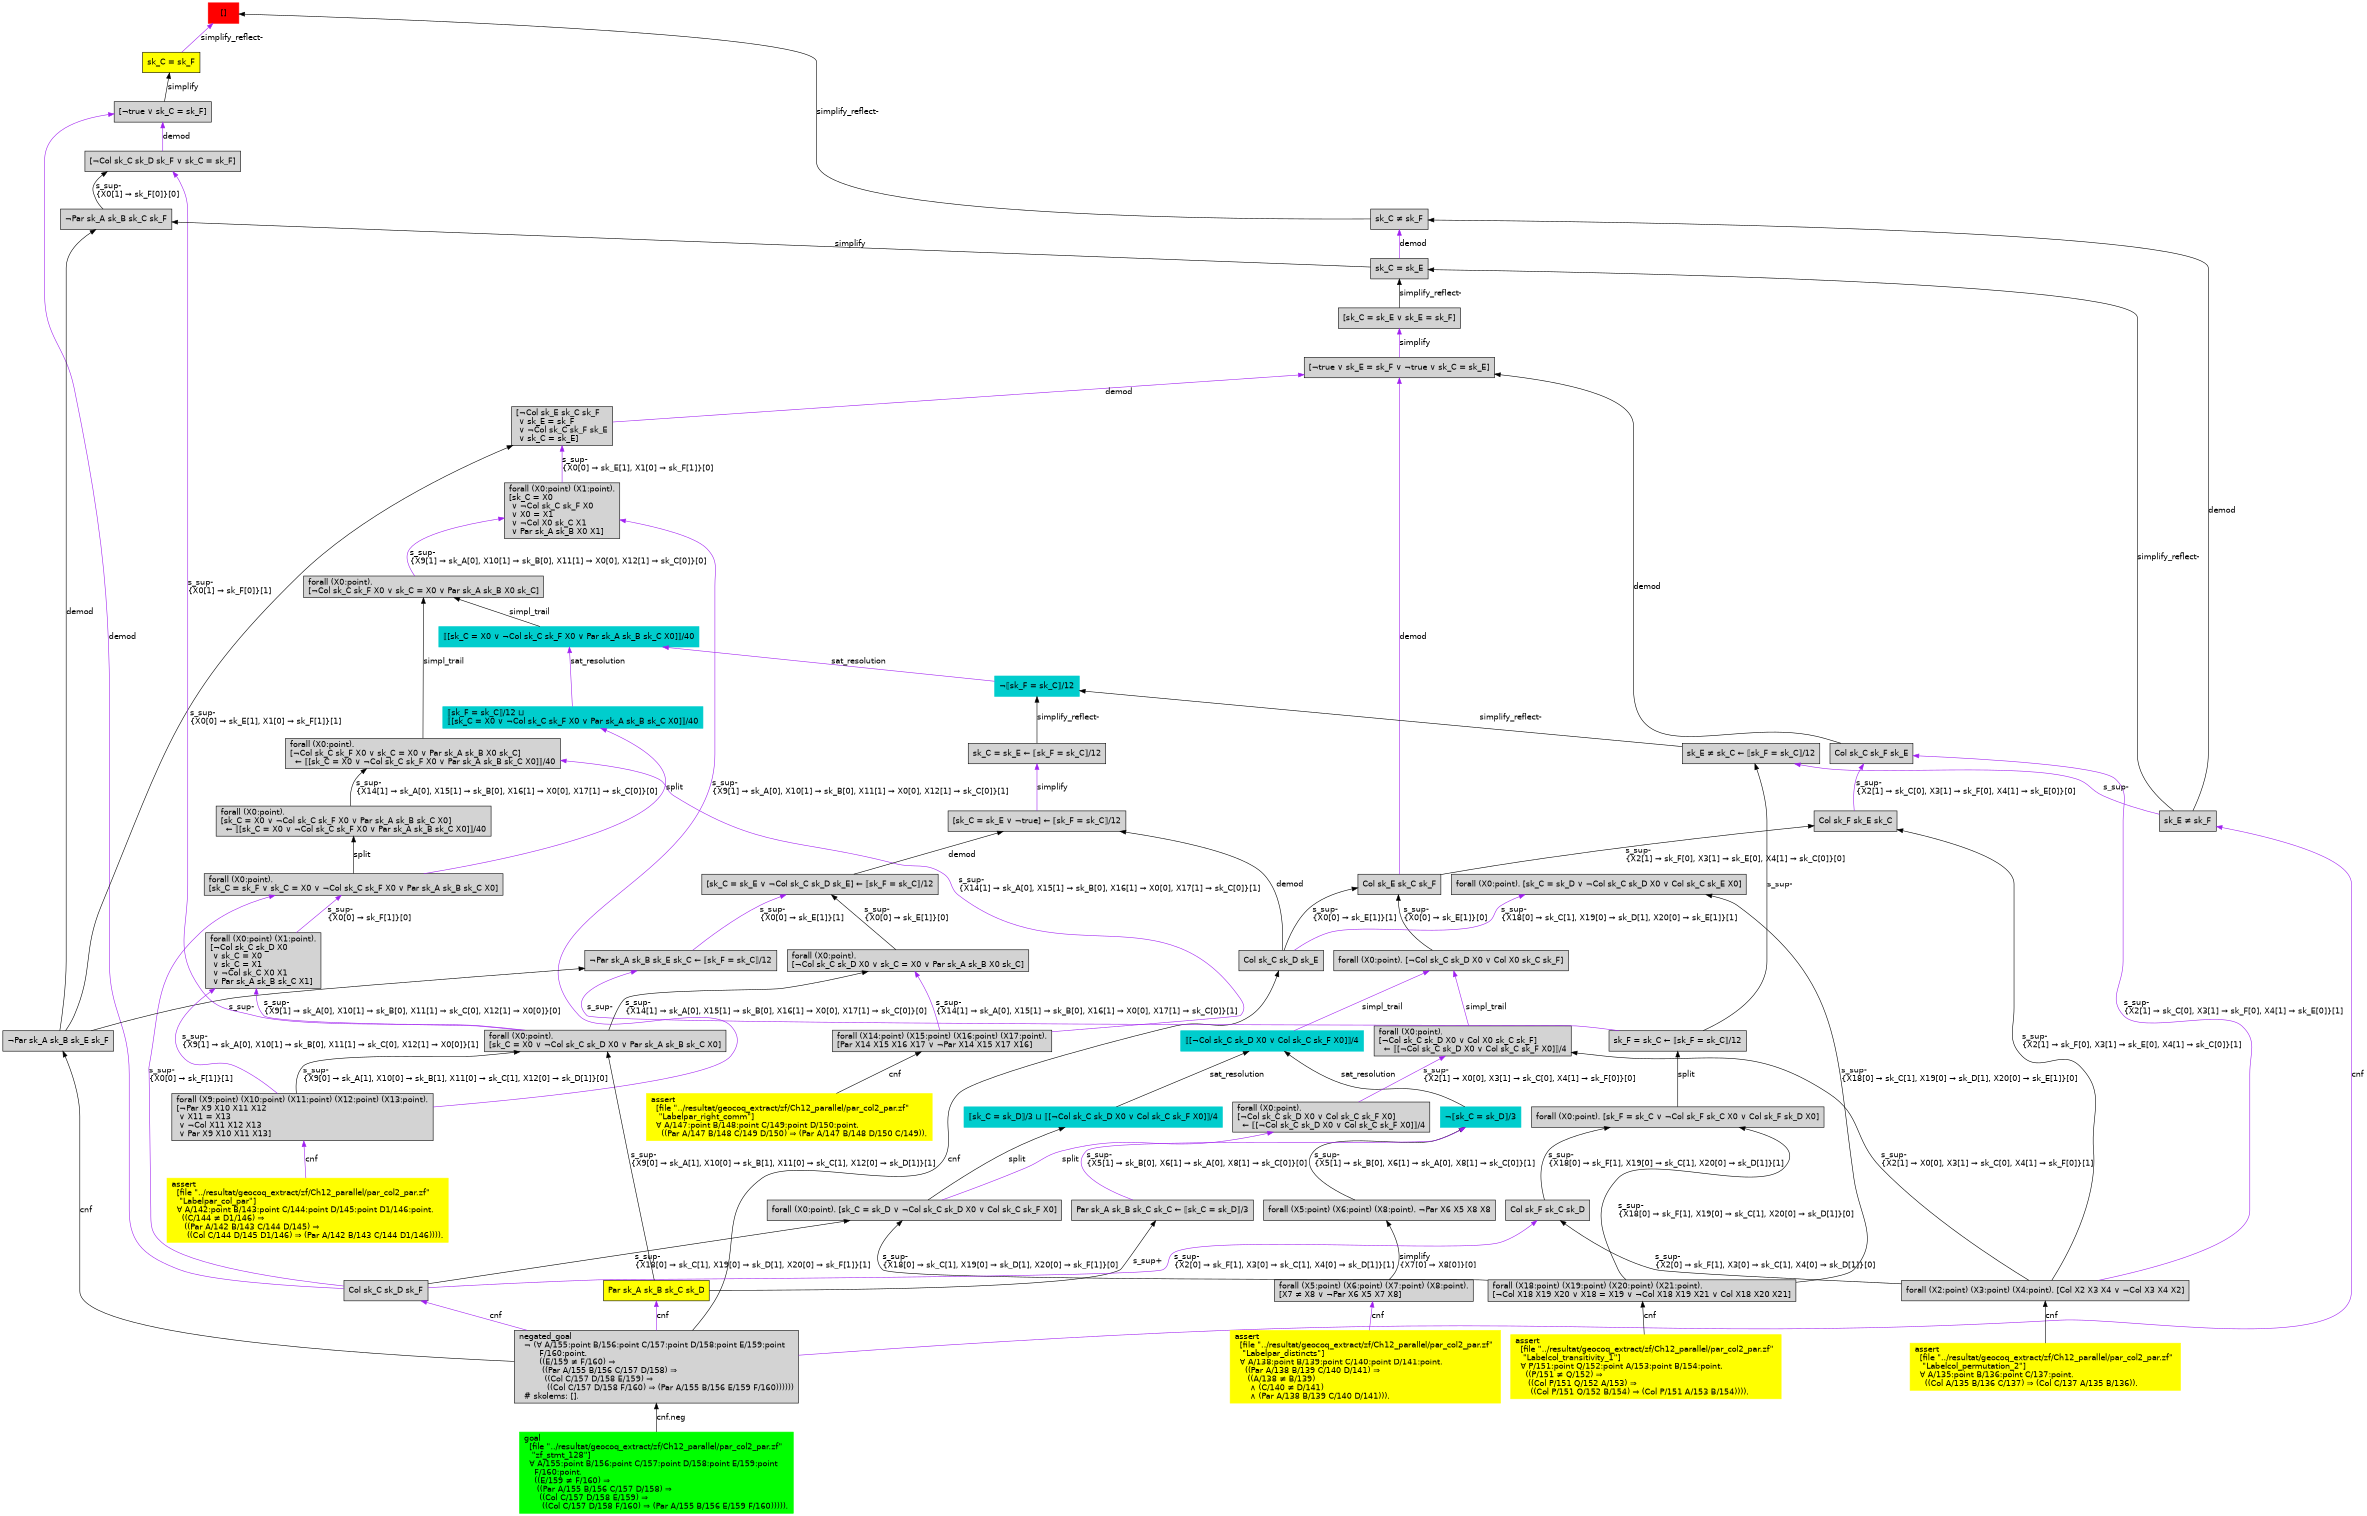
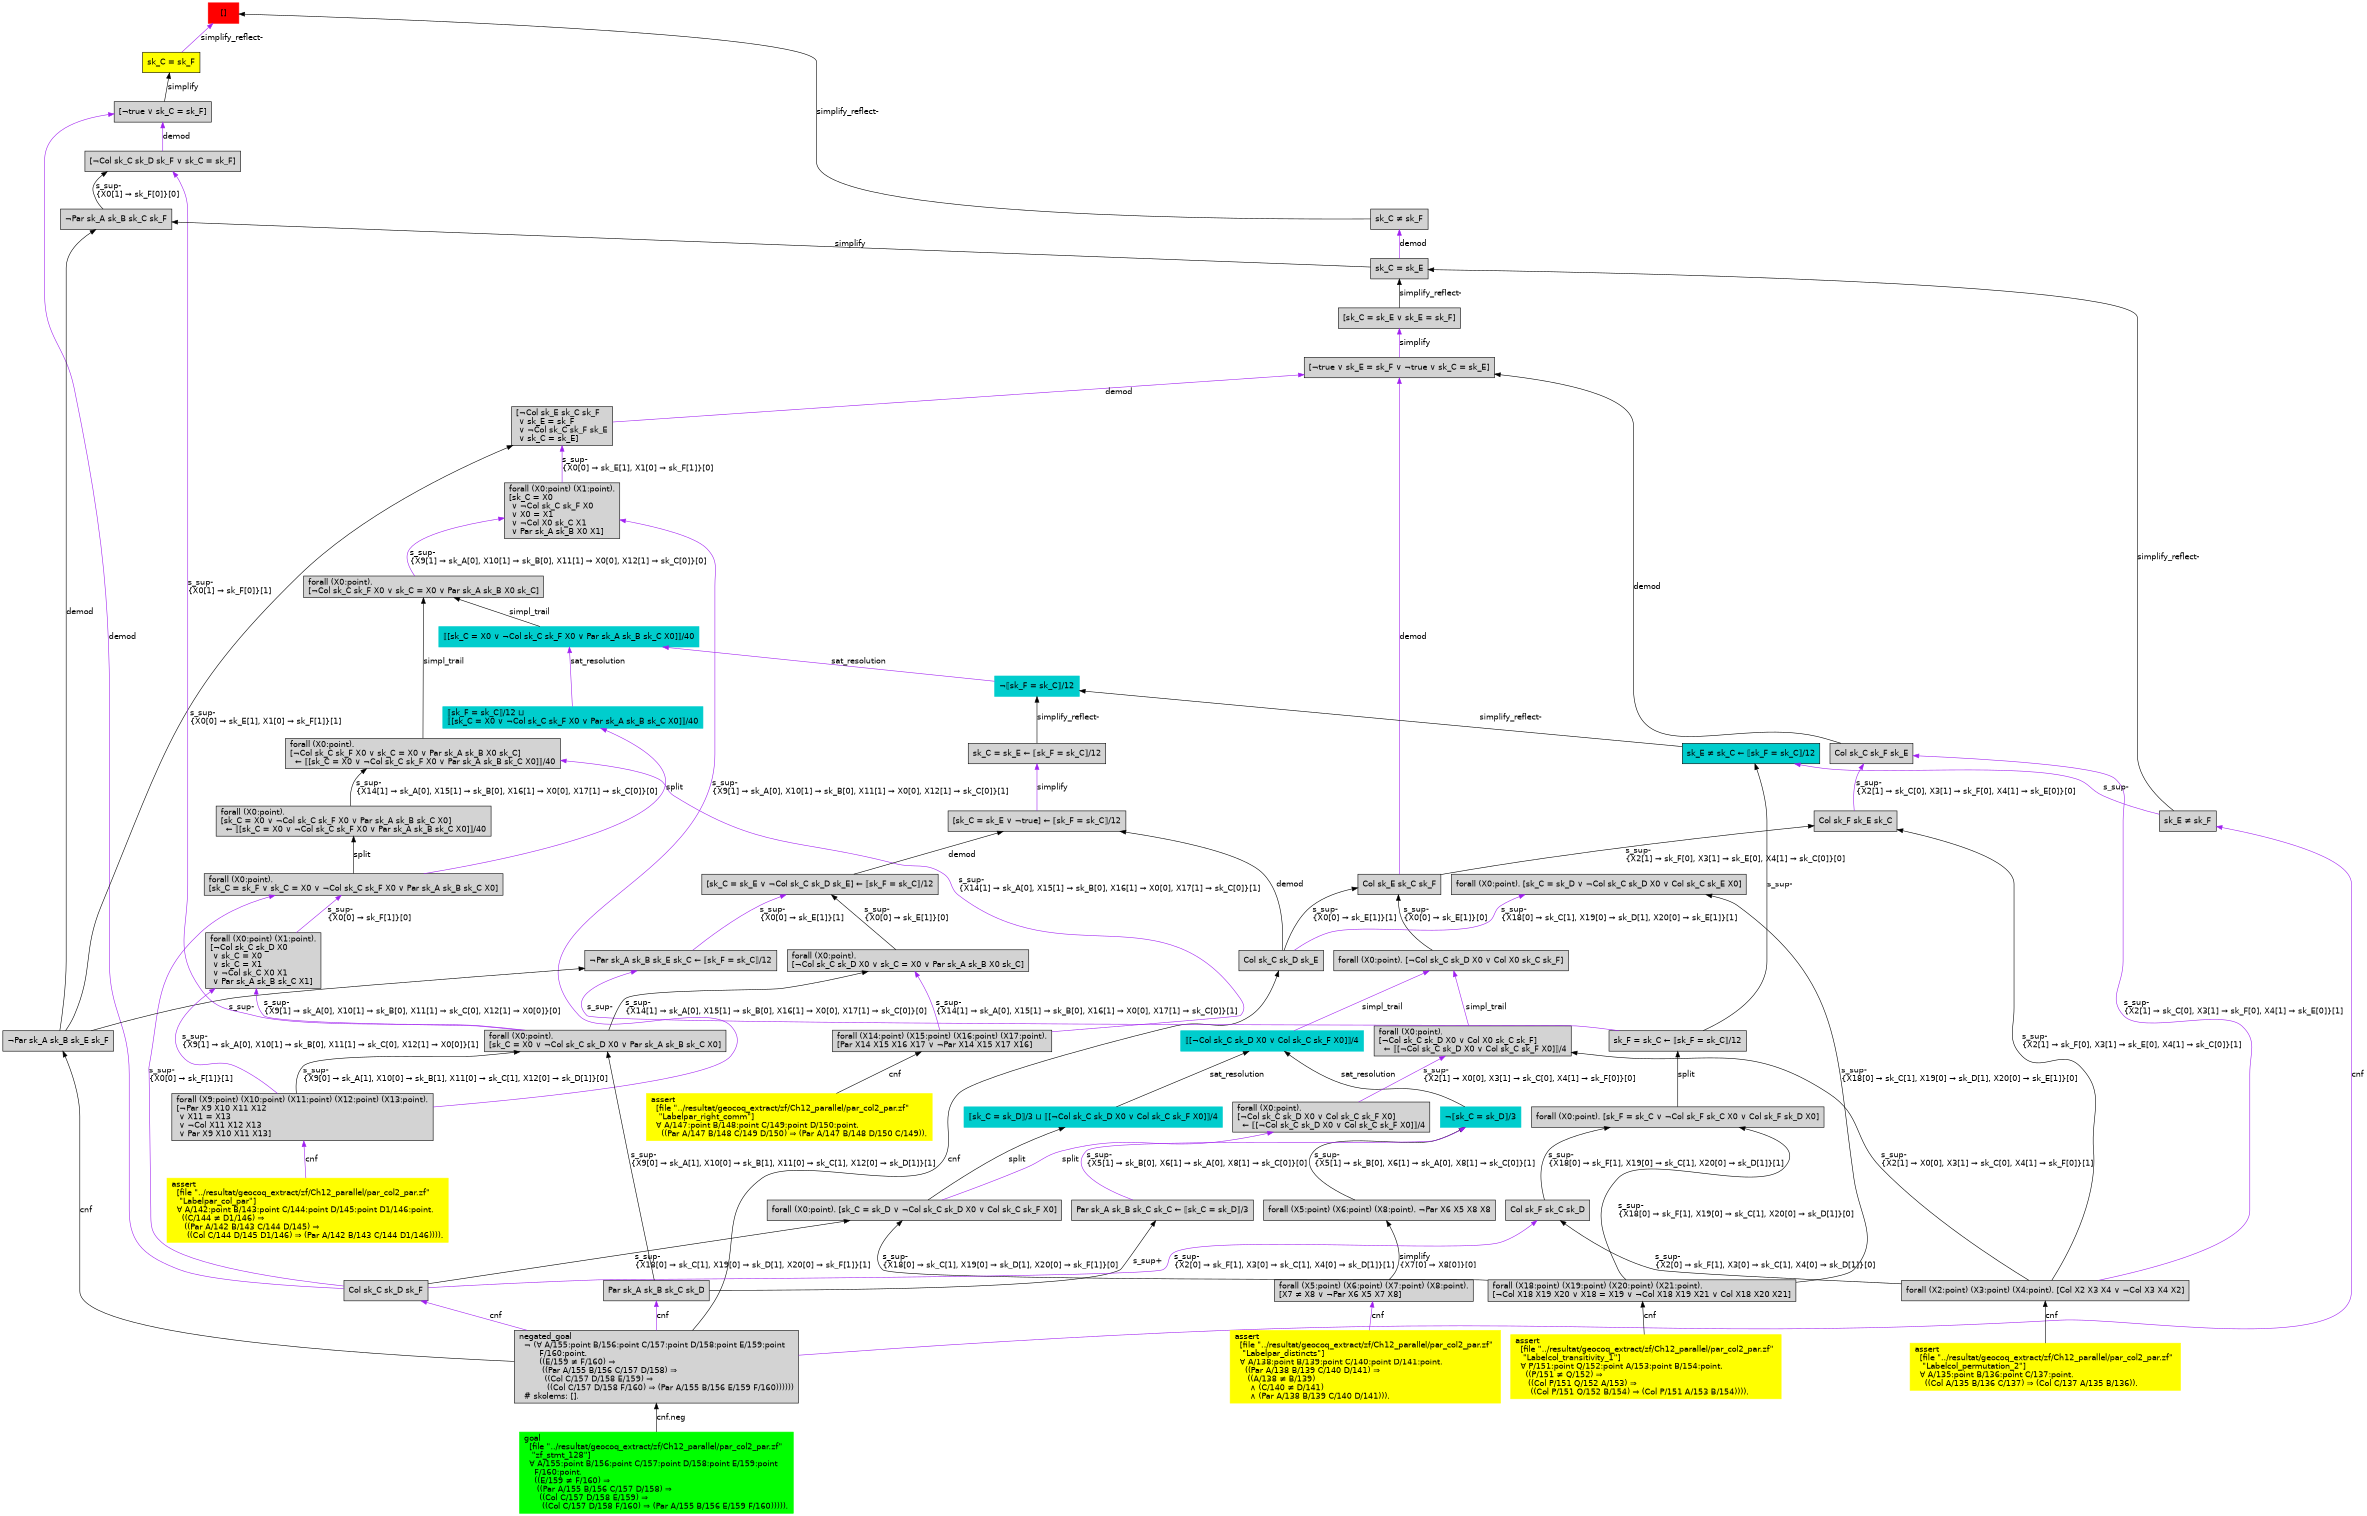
(2095, 243) -> none
(1751, 754) -> (1751, 754)
(656, 1291) -> (656, 1291)
